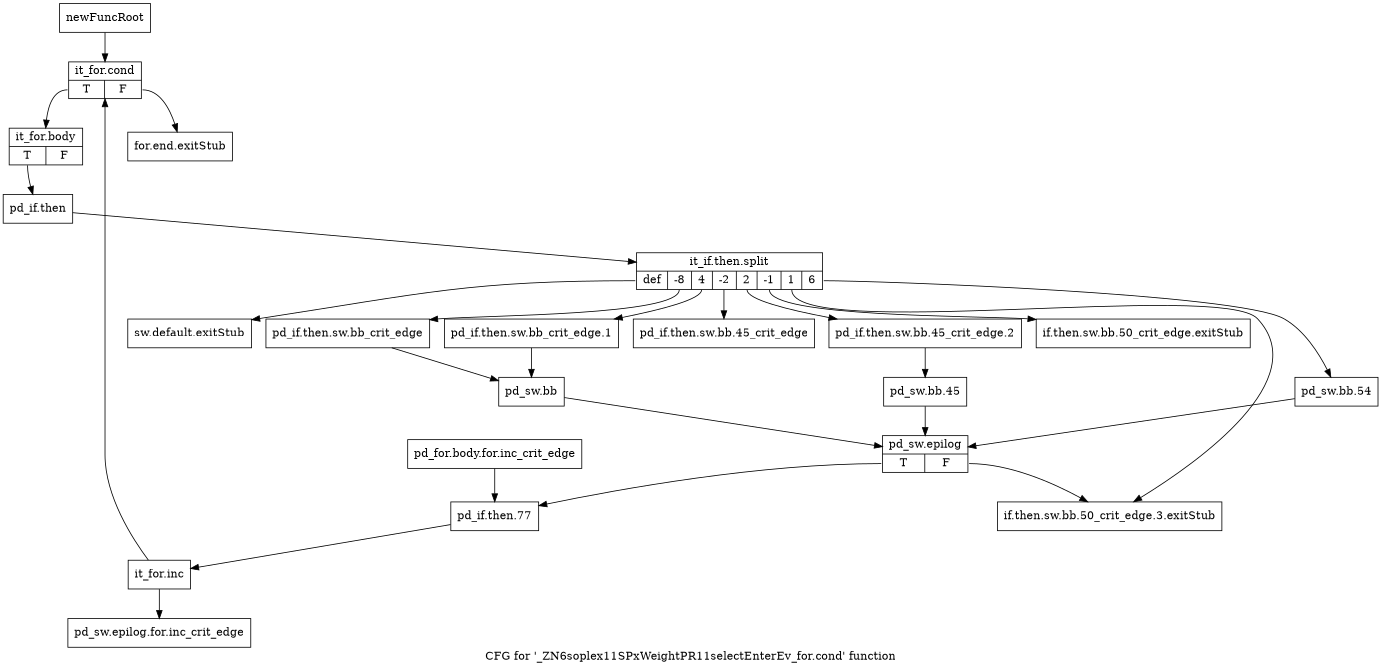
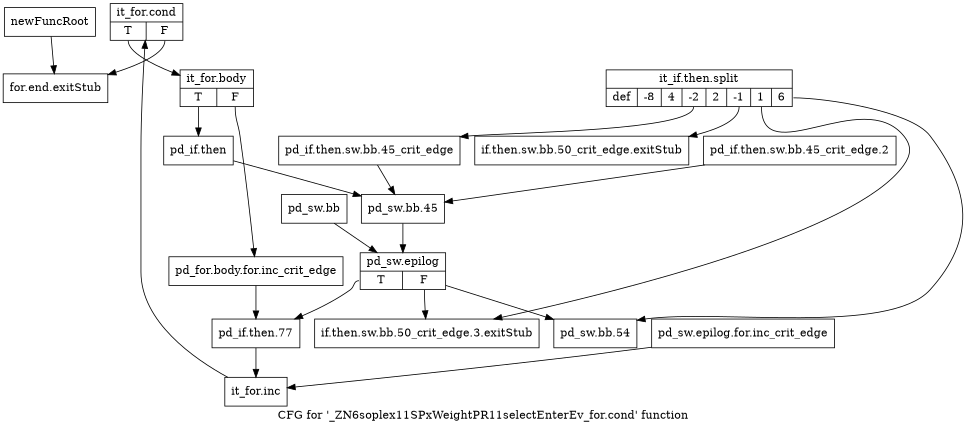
(105, 43) -> (52, 51)
none -> (384, 176)
none -> (246, 177)
(350, 237) -> (293, 177)
(786, 308) -> none
(190, 333) -> none
(348, 333) -> none
(531, 333) -> none
(1135, 422) -> (496, 301)
(159, 600) -> (474, 368)
